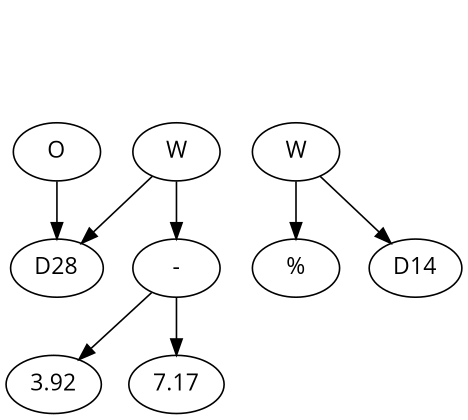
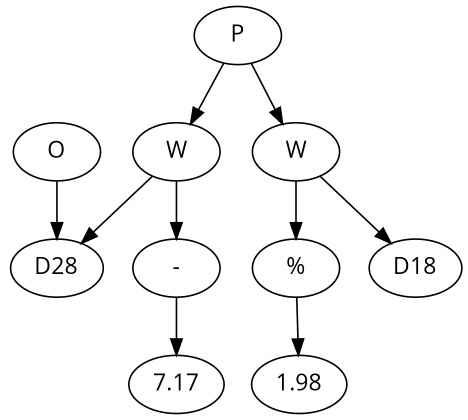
none -> (238, 36)
(416, 268) -> (416, 268)
(54, 384) -> none
none -> (299, 384)
